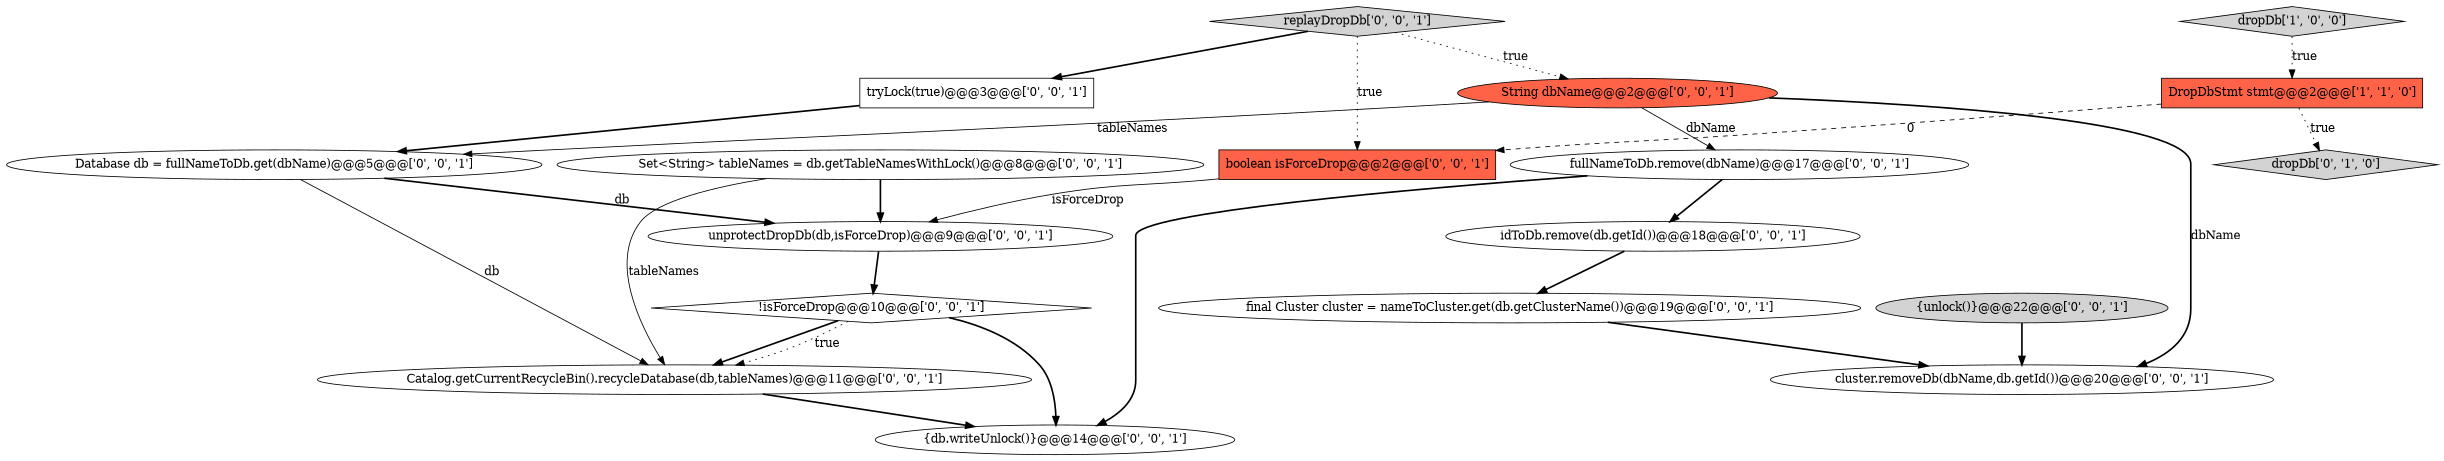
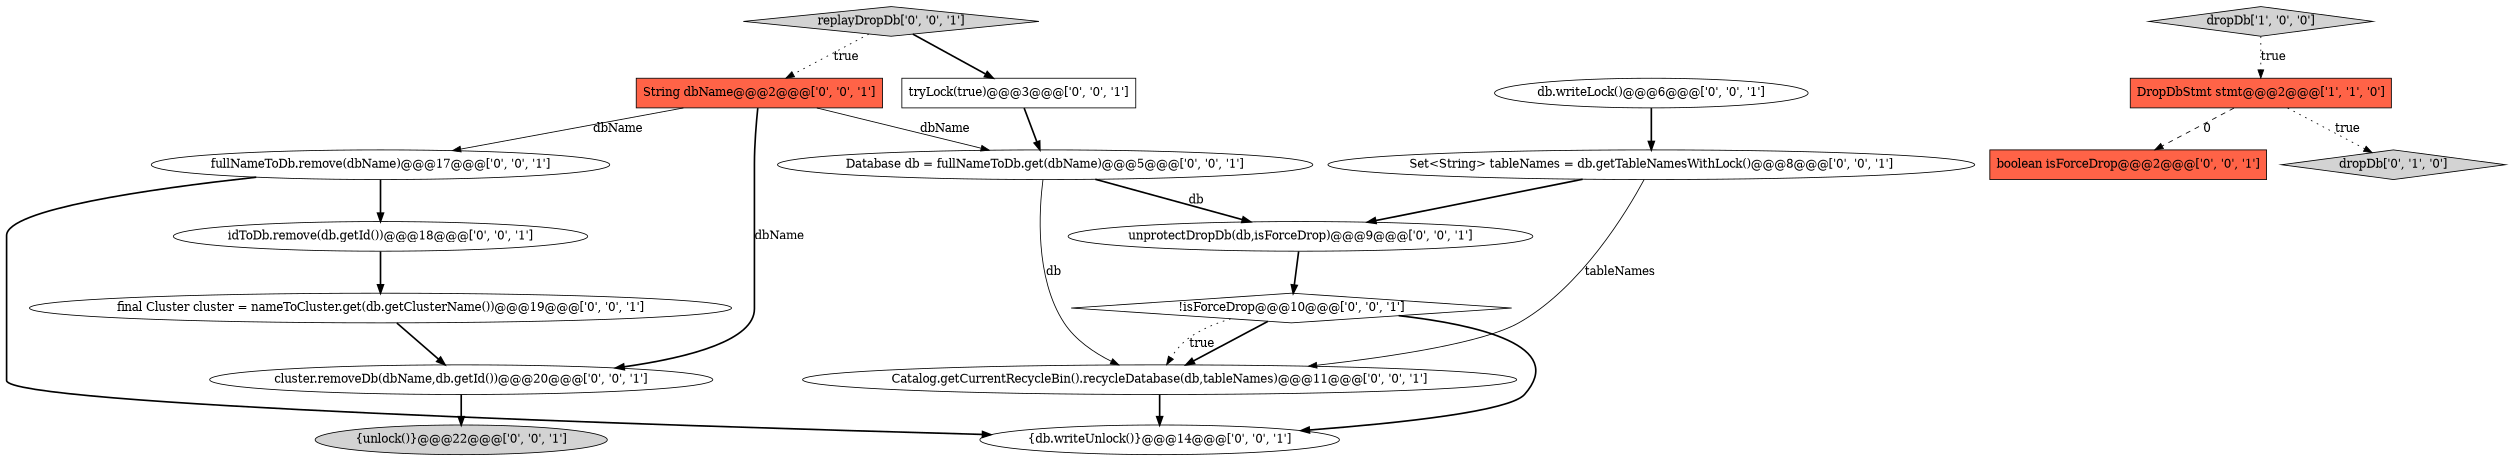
(1357, 89) -> none
(1618, 93) -> (759, 93)
none -> (1651, 93)
(1132, 129) -> (945, 129)
(1077, 191) -> none
(2022, 340) -> (461, 406)
